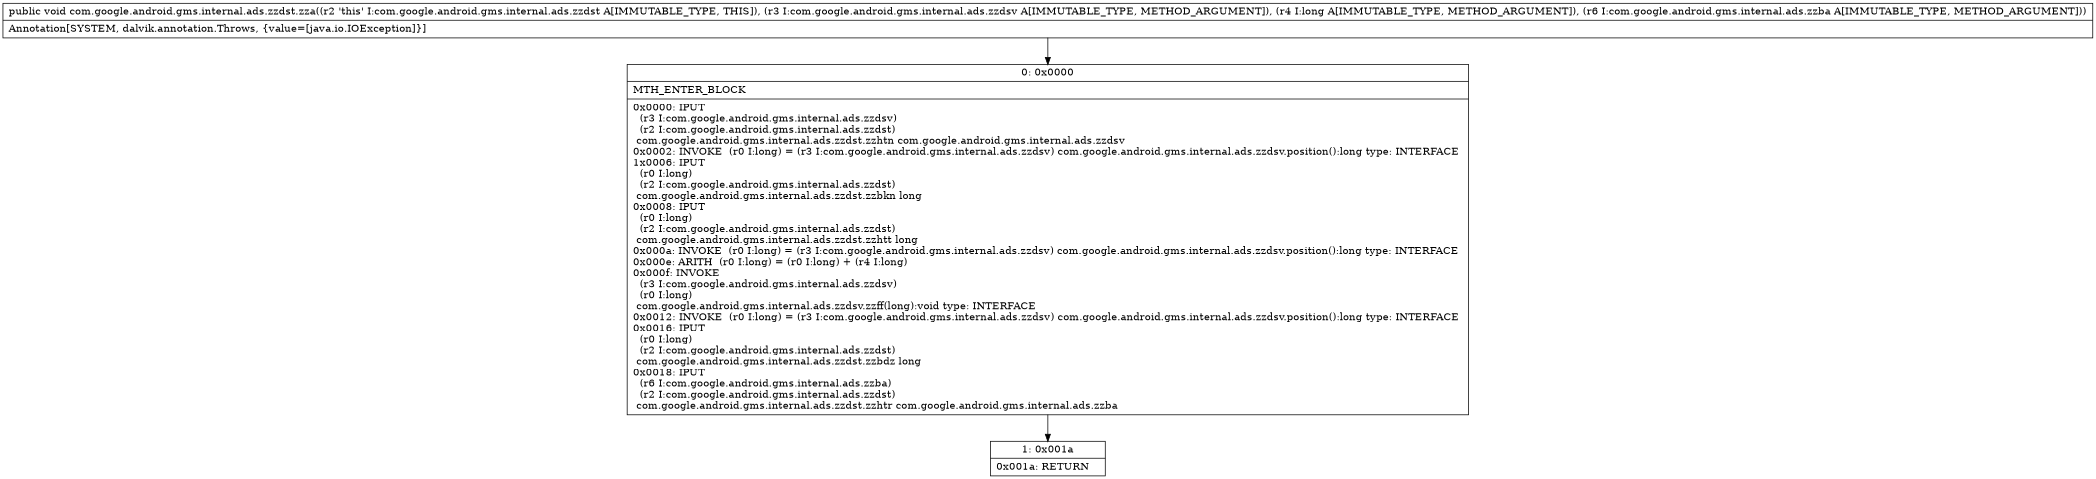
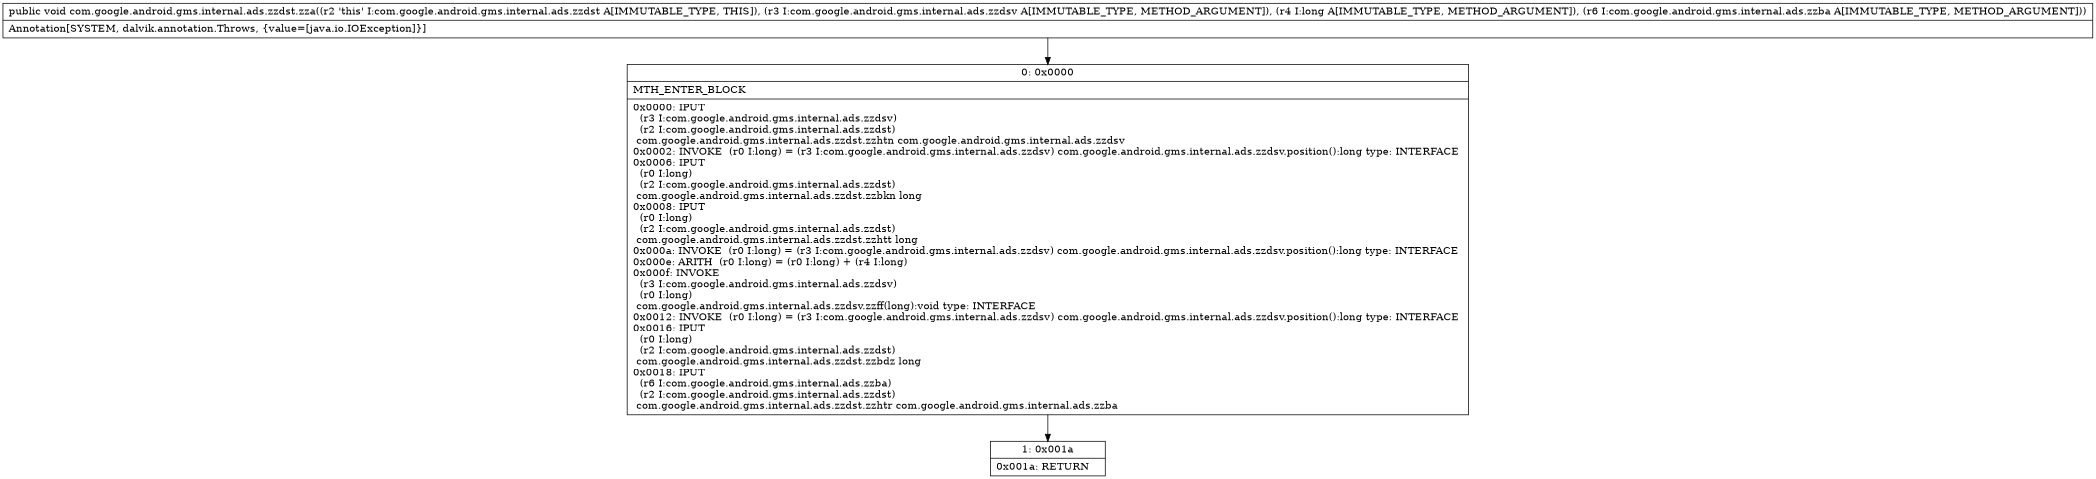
(672, 163) -> (672, 163)
